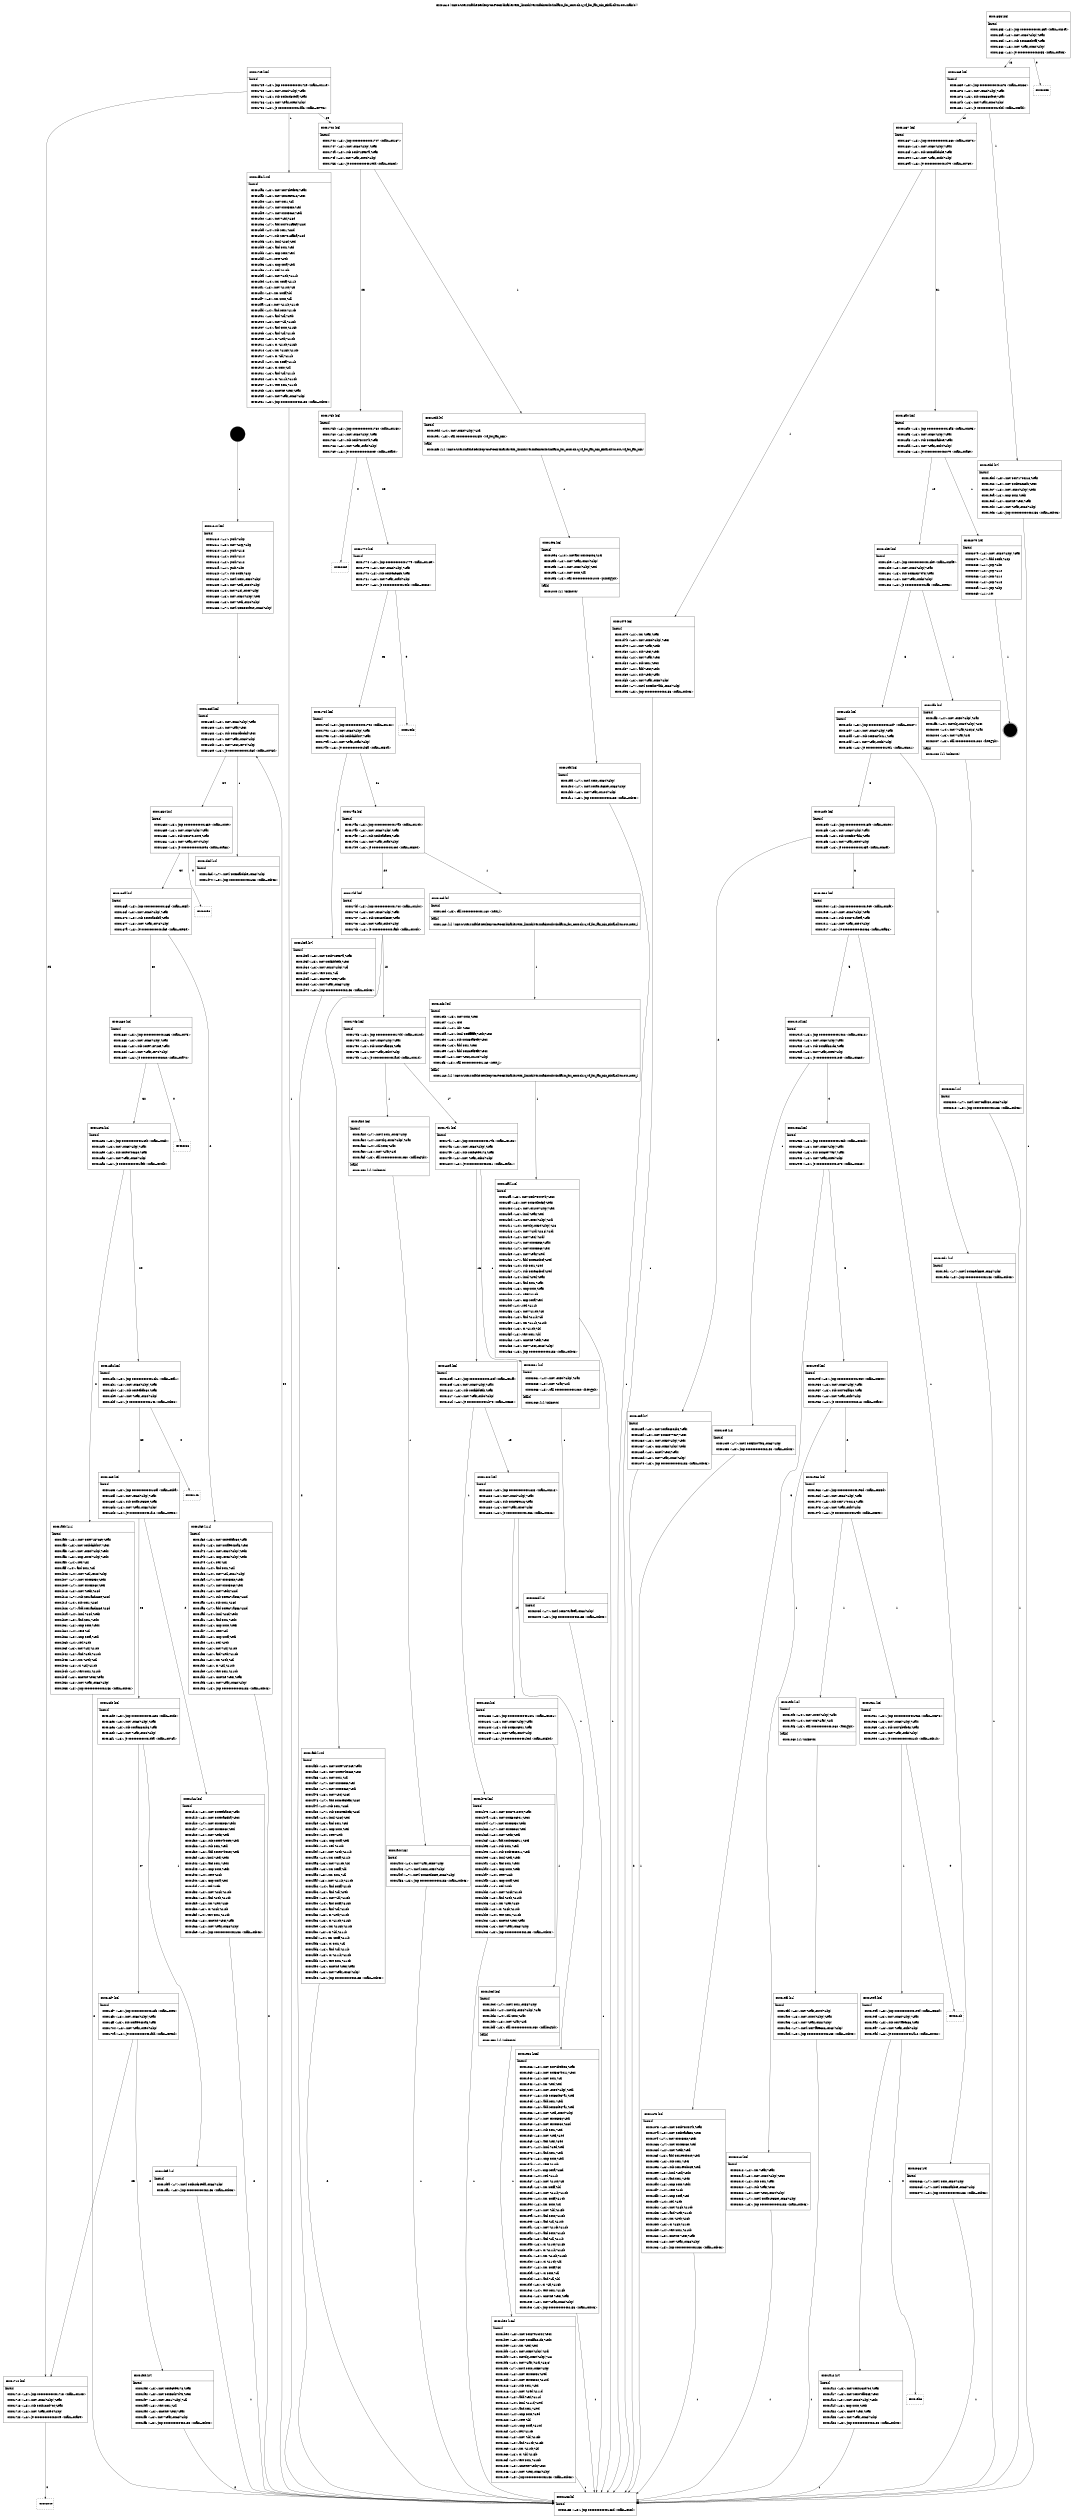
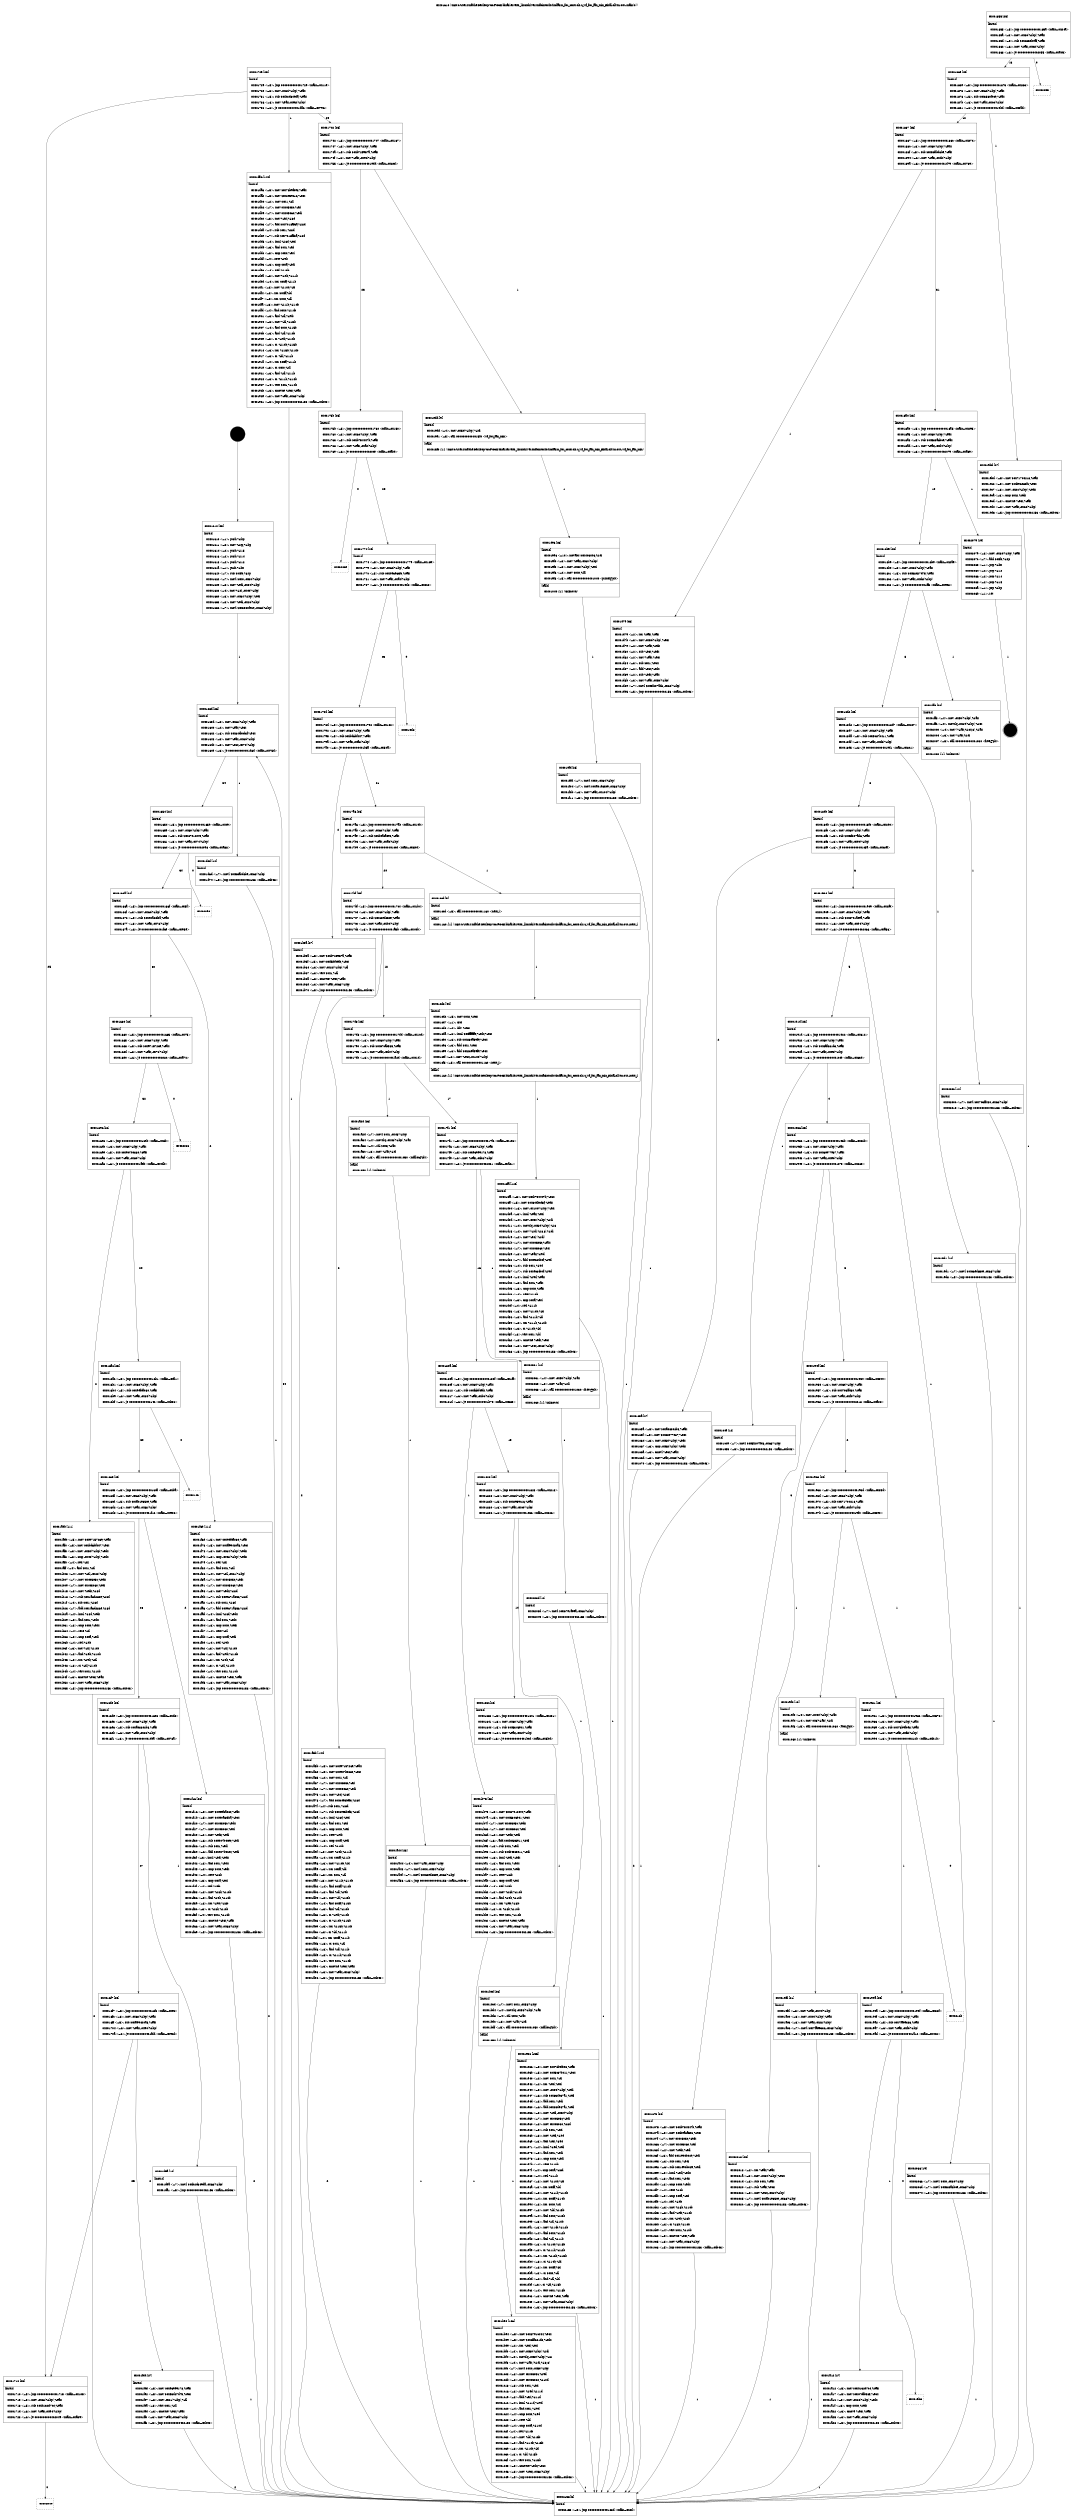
none -> (275, 1822)
